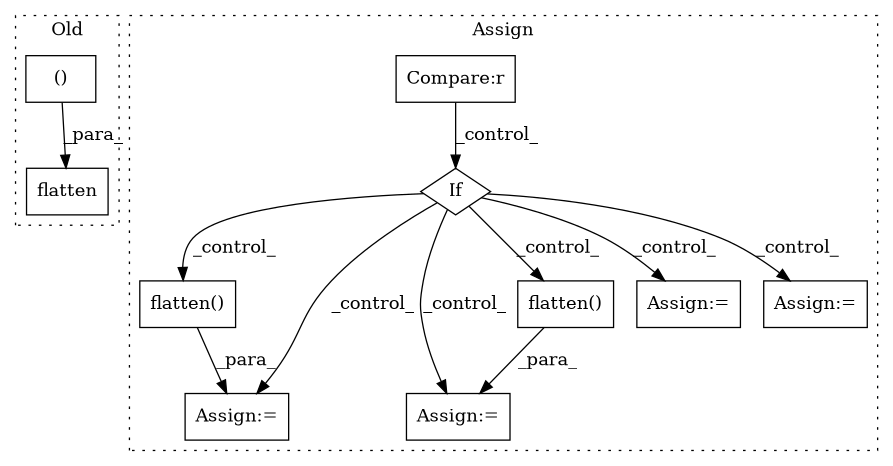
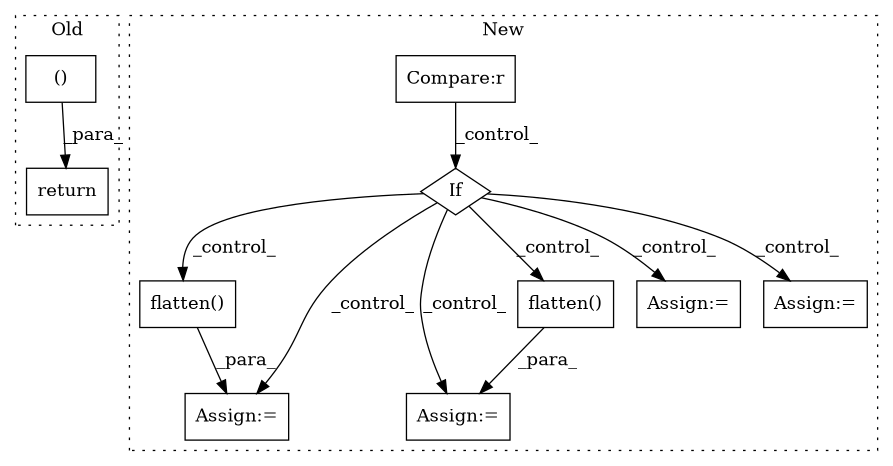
(504, 30) -> (504, 30)
(67, 192) -> (67, 192)
